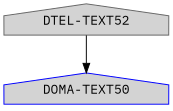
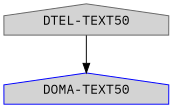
(86, 21) -> (86, 21)
